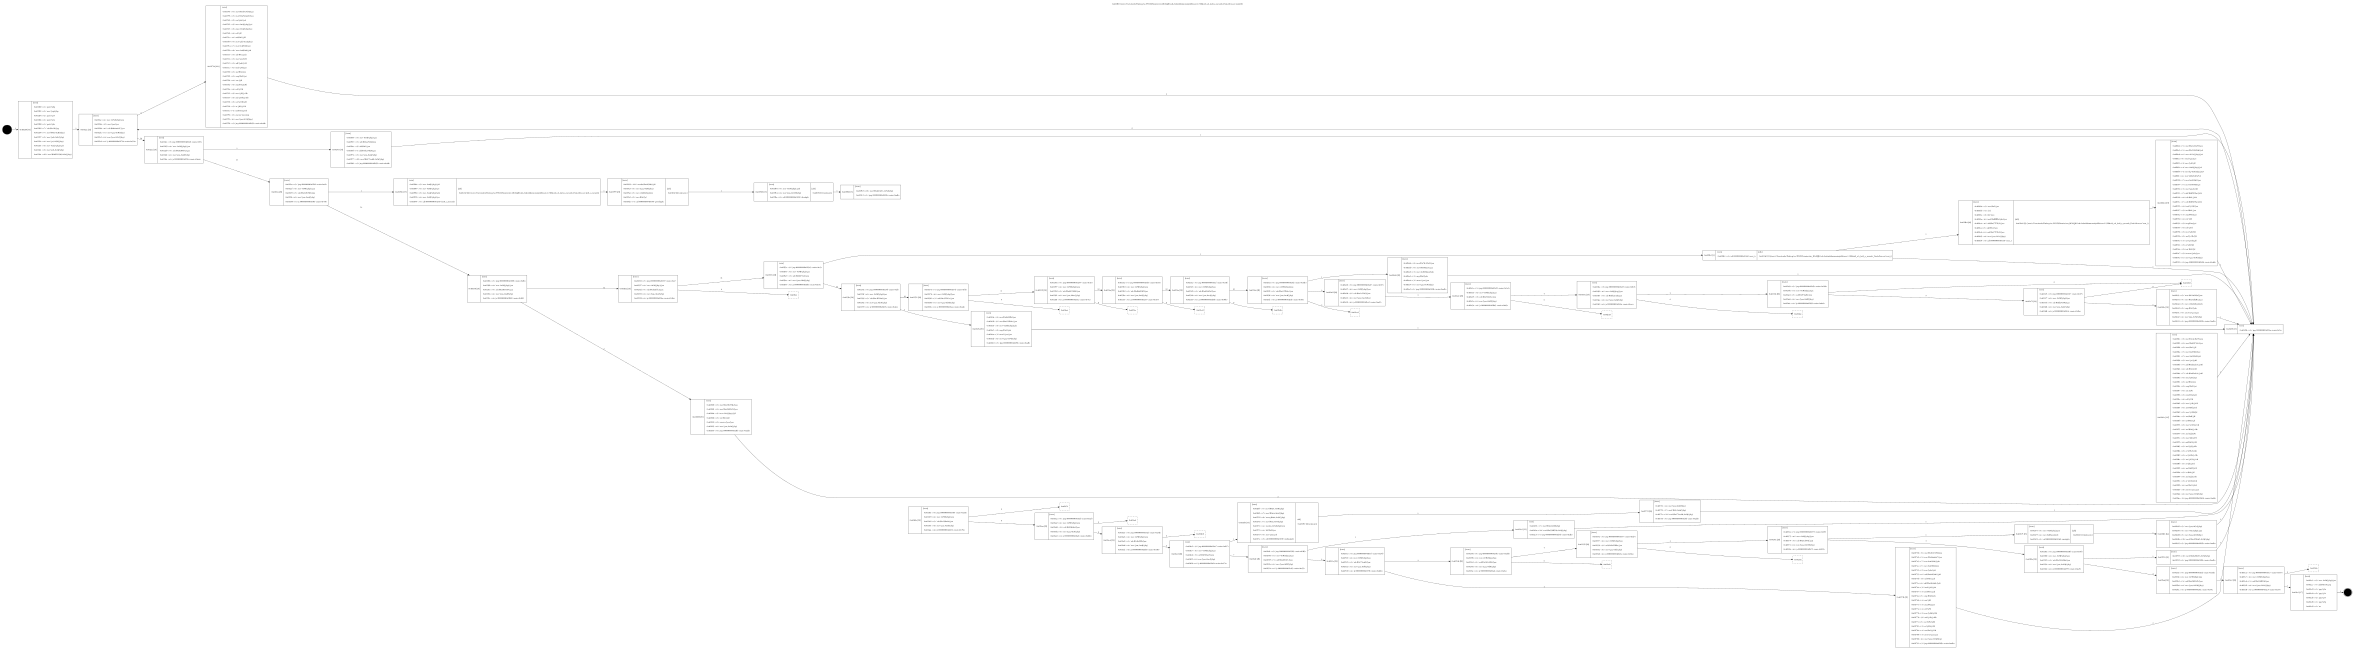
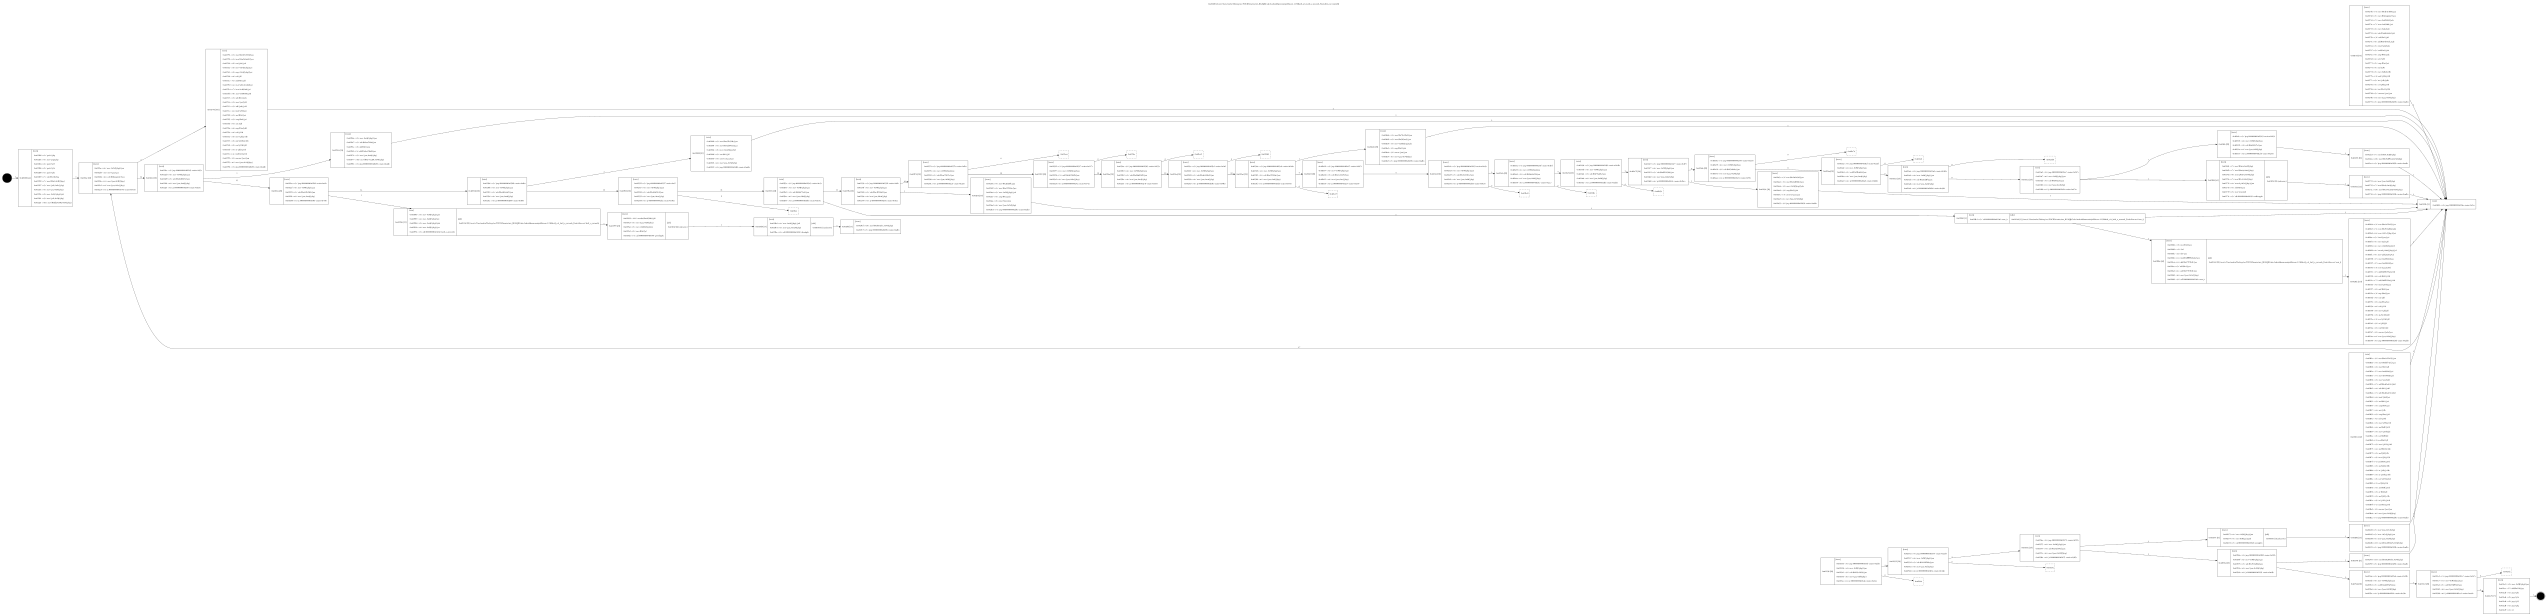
(2132, 291) -> (1691, 170)
(1355, 561) -> none
